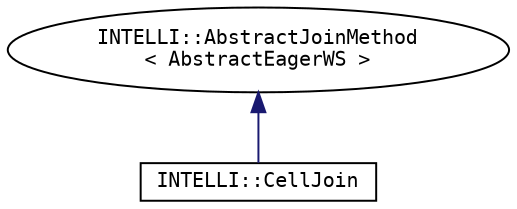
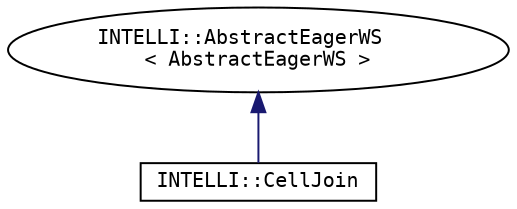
(258, 50) -> (258, 50)
